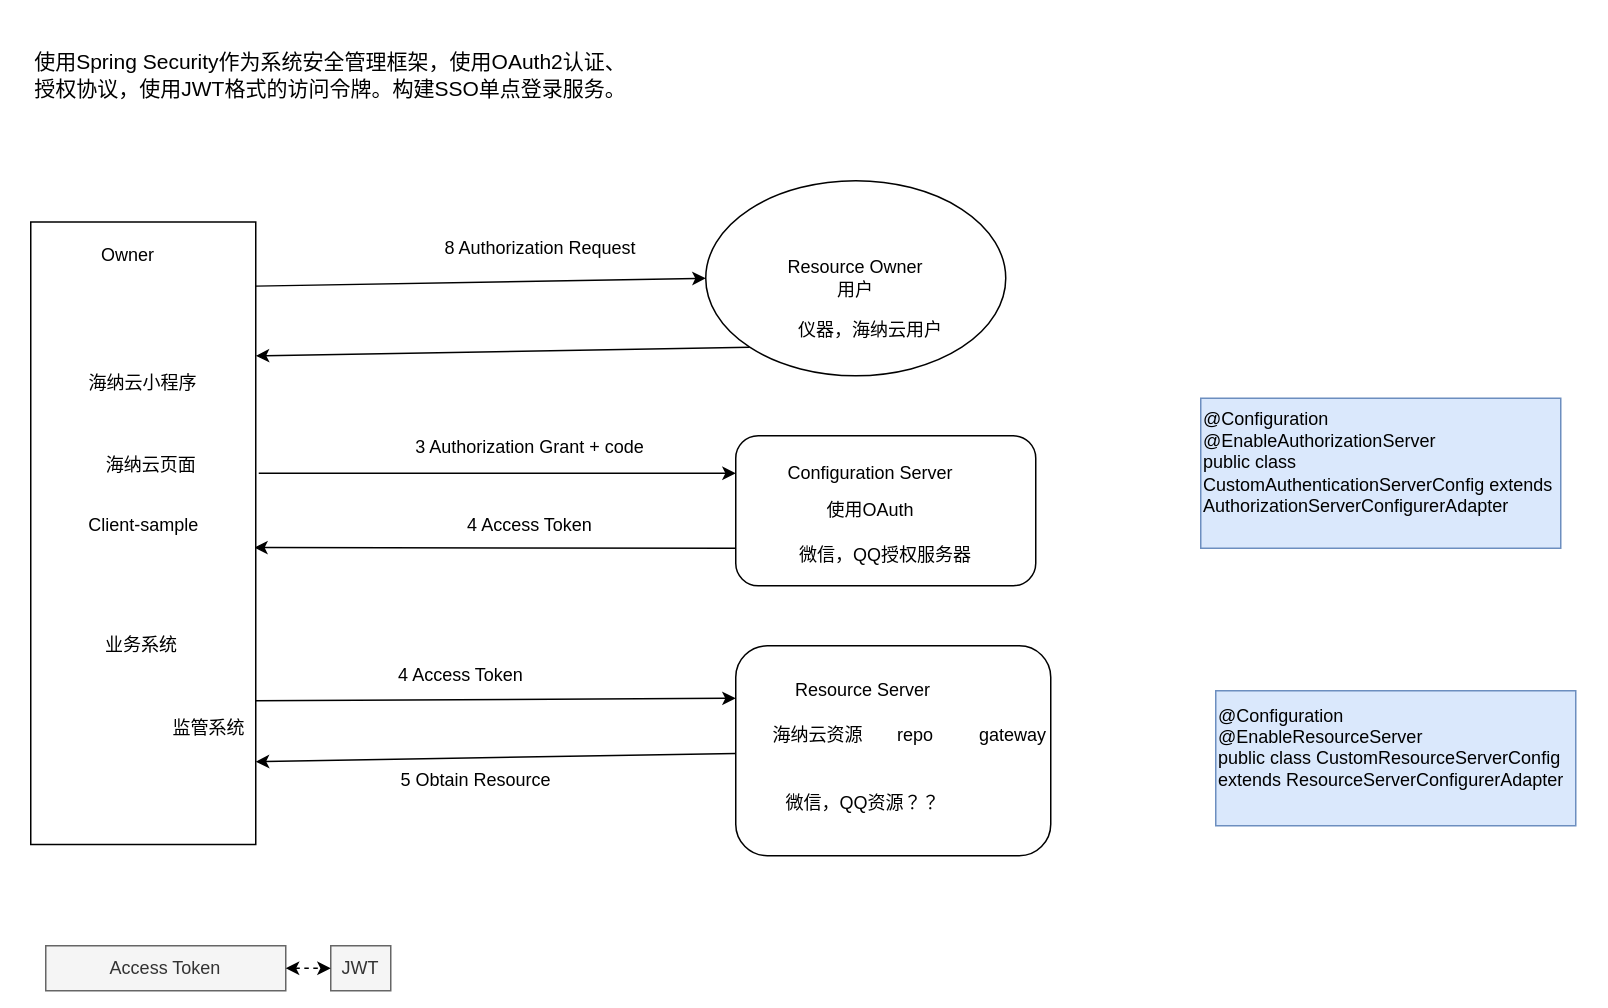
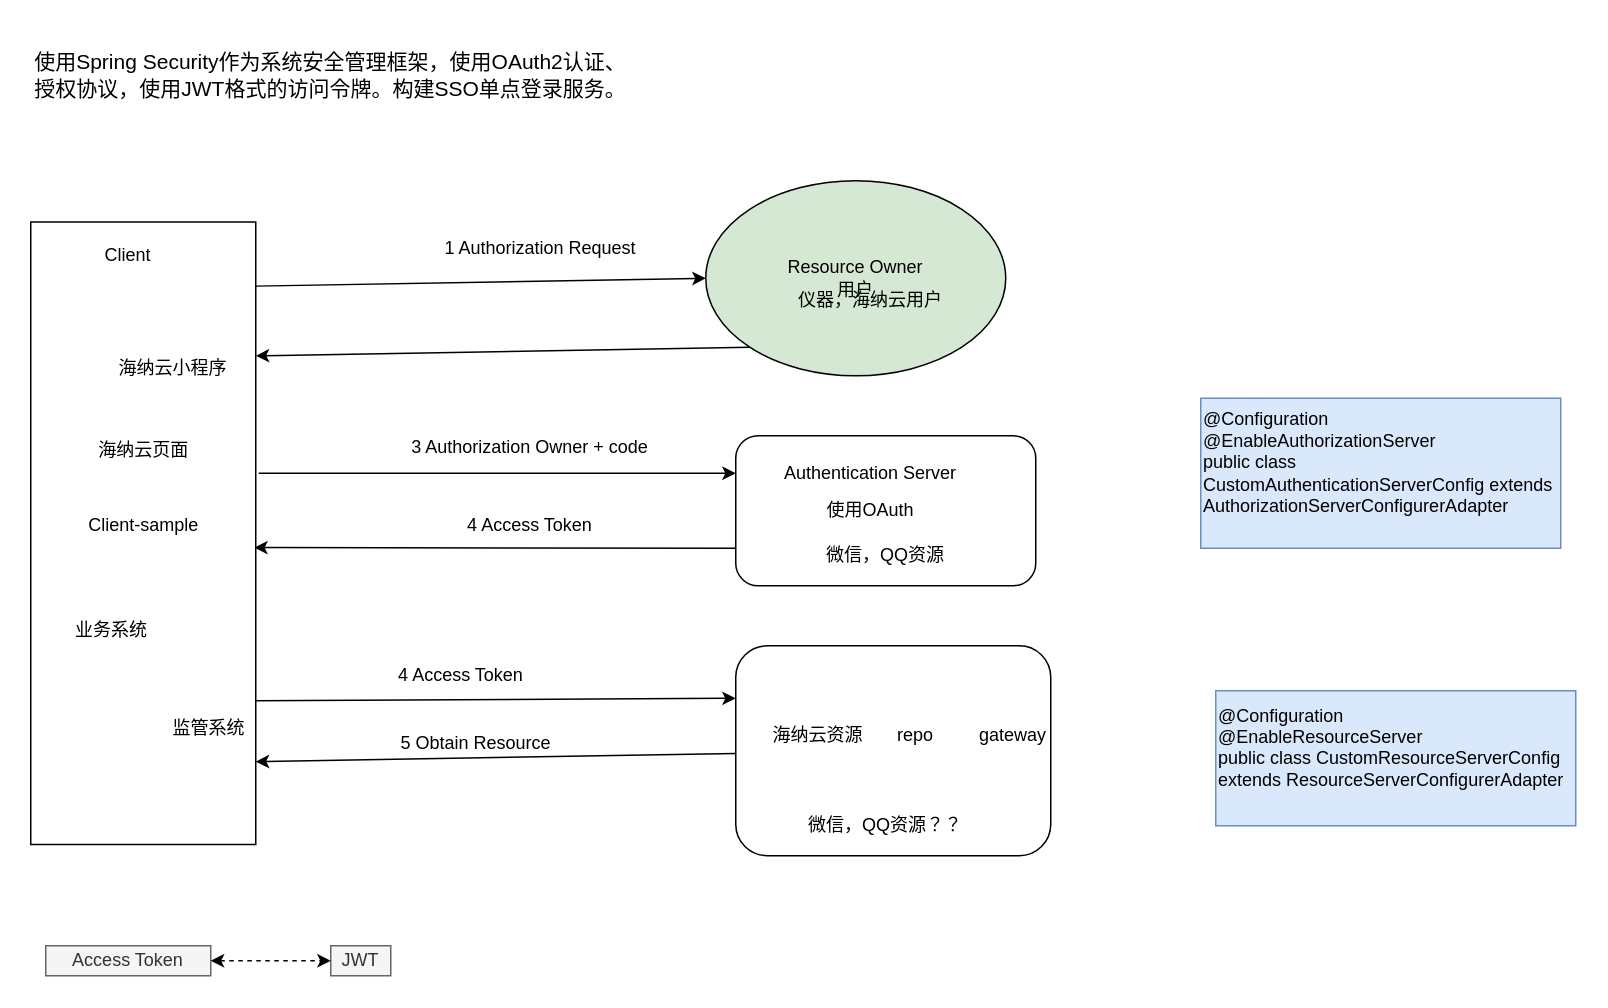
(541, 248) -> (541, 248)
(128, 256) -> (128, 256)
(856, 278) -> (856, 278)
(871, 331) -> (871, 301)
(143, 383) -> (173, 368)
(530, 448) -> (530, 448)
(151, 466) -> (143, 451)
(871, 473) -> (871, 473)
(886, 556) -> (886, 556)
(141, 646) -> (111, 631)
(863, 691) -> none
(476, 781) -> (476, 743)
(863, 803) -> (886, 826)
(166, 968) -> (128, 961)
(361, 968) -> (361, 961)
